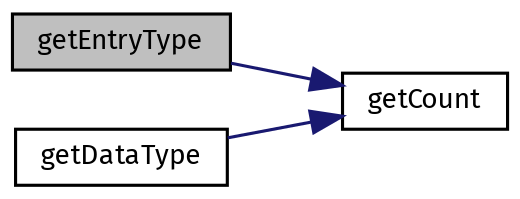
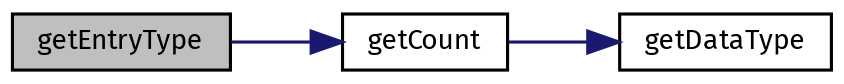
(270, 130) -> (548, 42)
